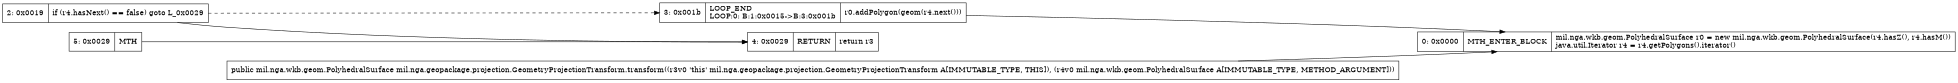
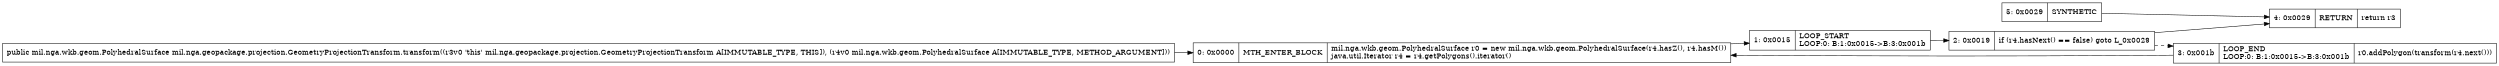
(903, 12) -> (2425, 53)
none -> (1840, 40)
(128, 42) -> (2075, 12)
